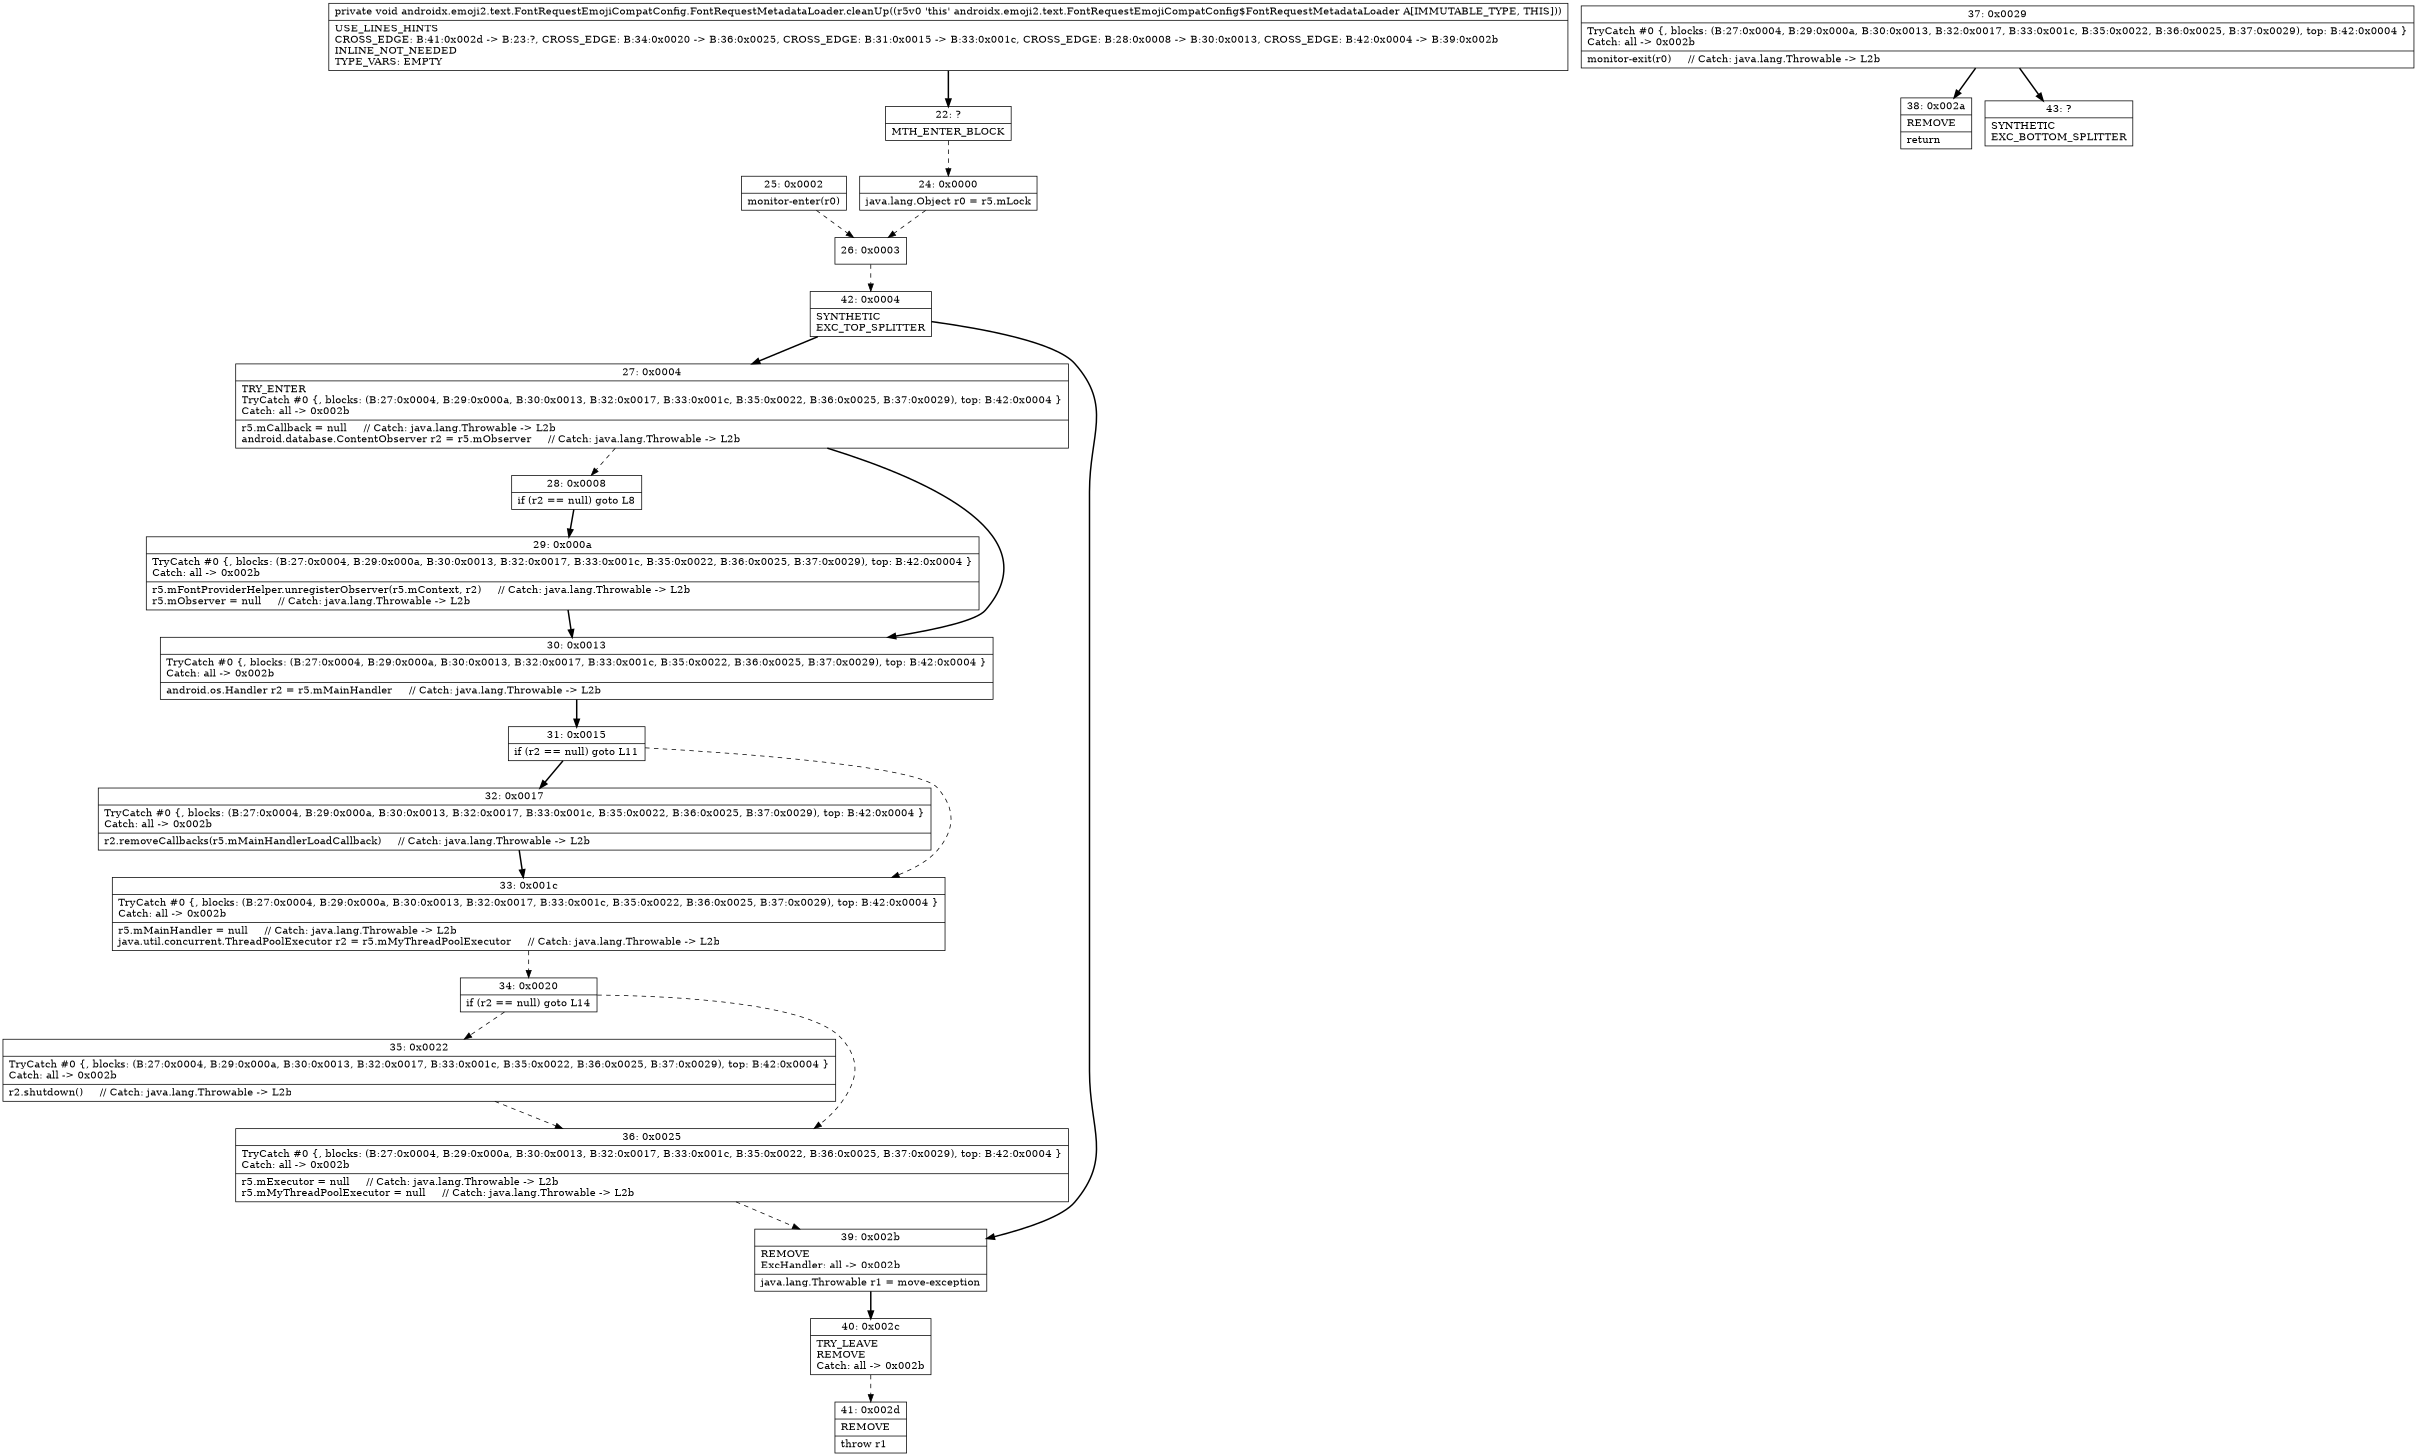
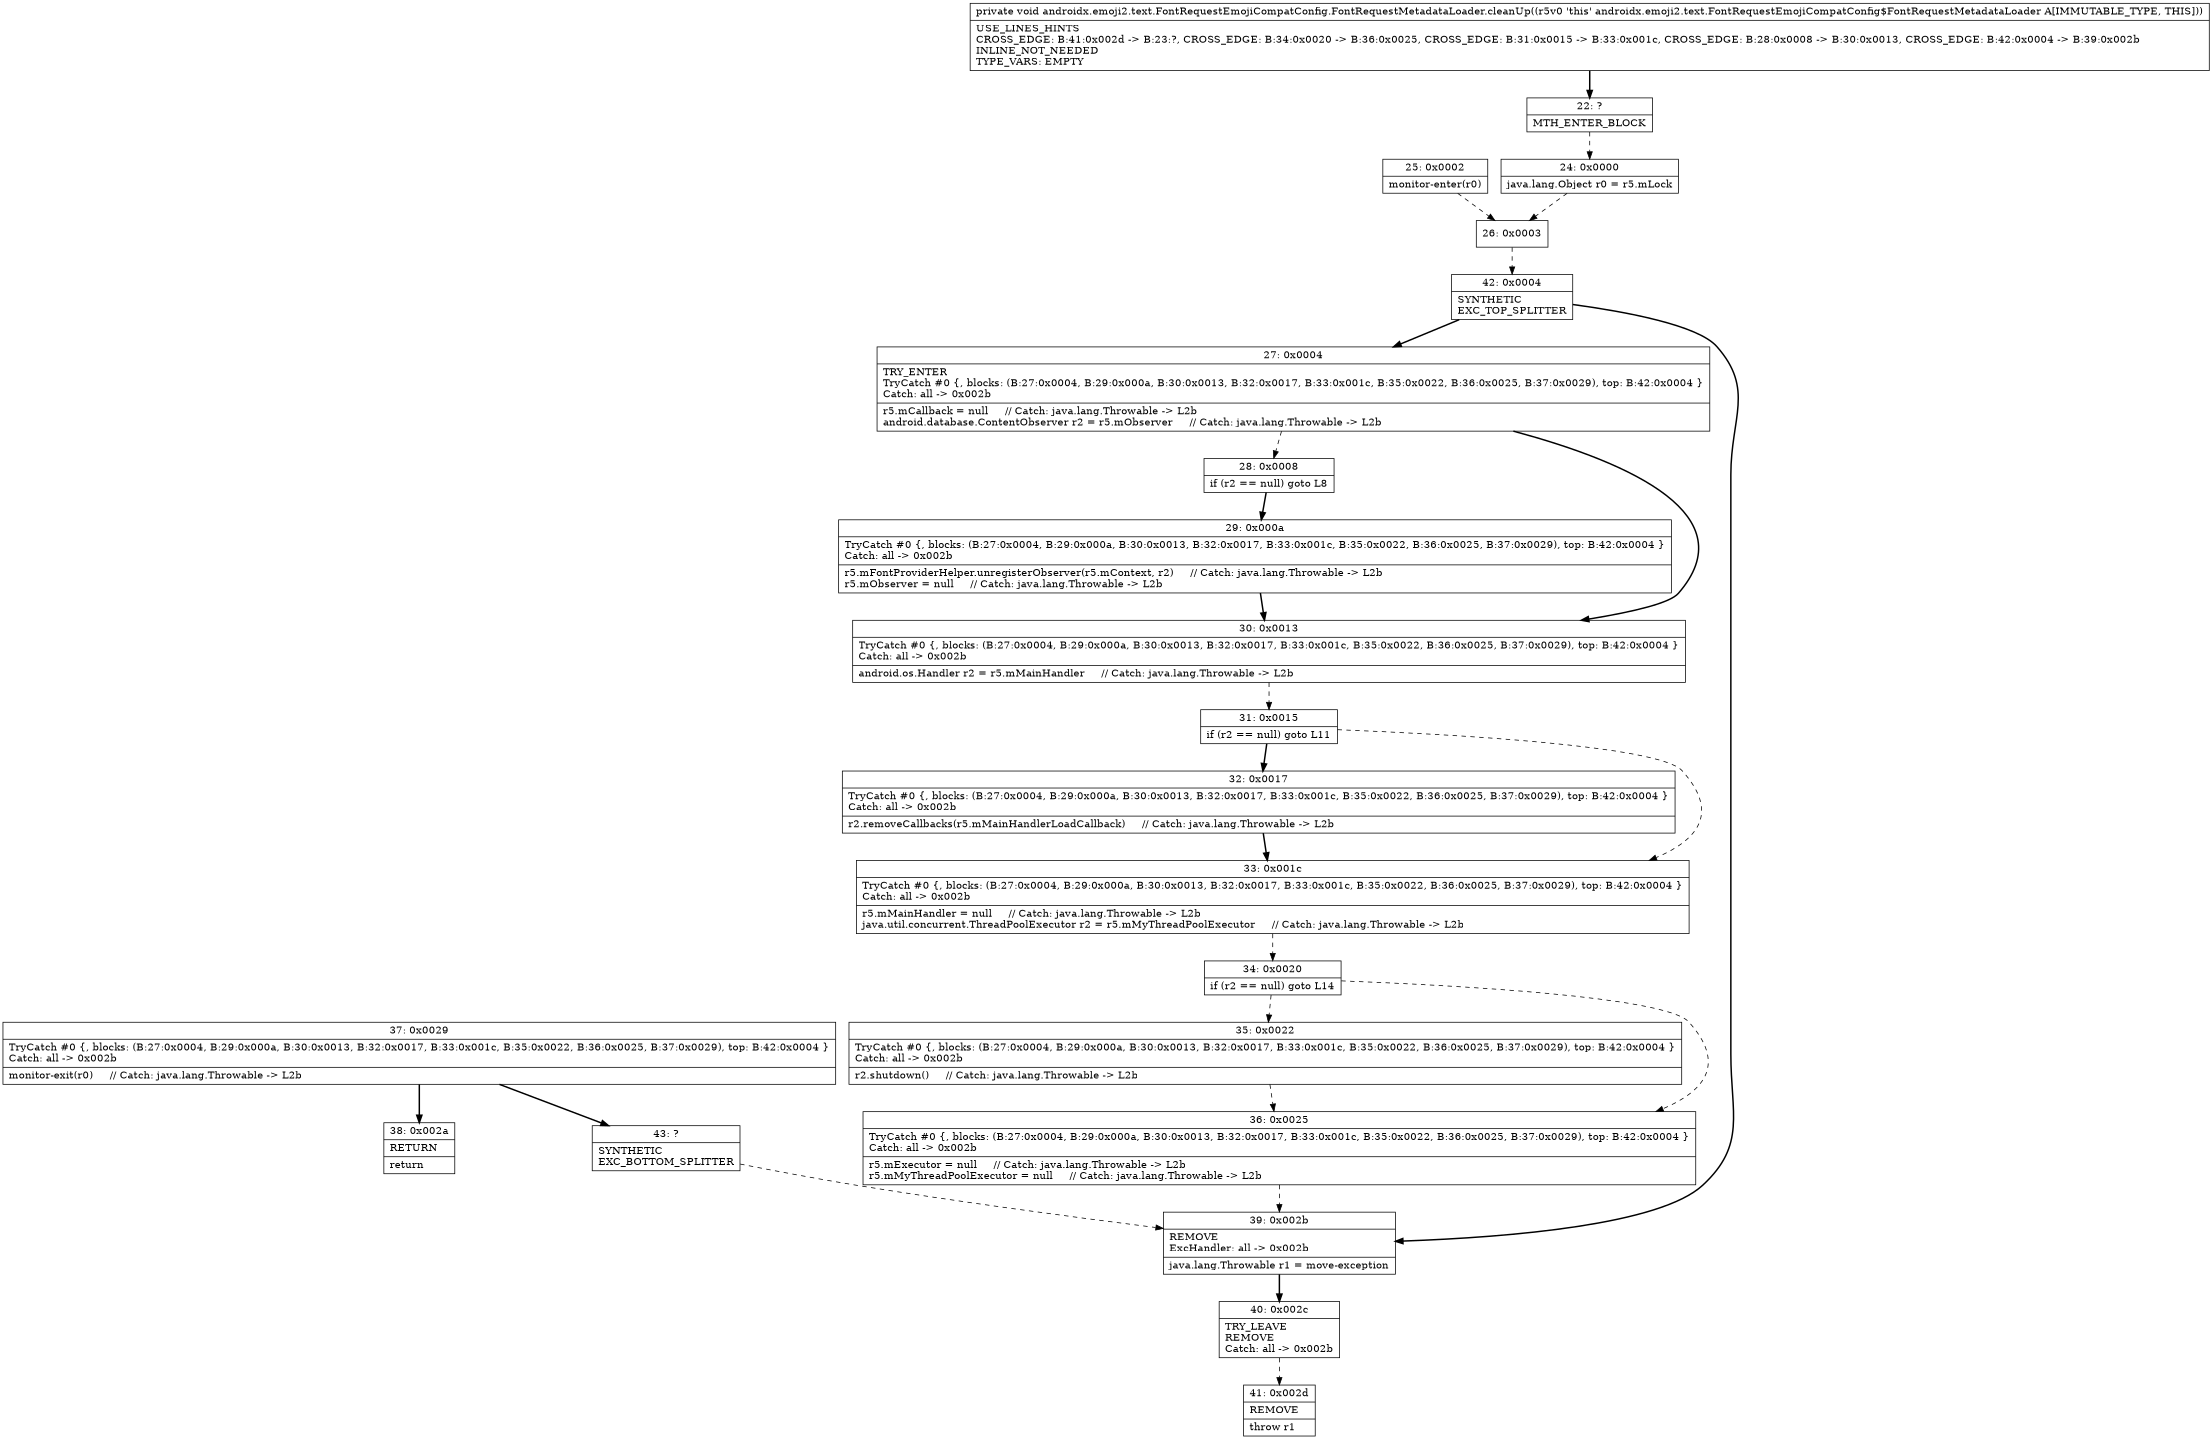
(1931, 123) -> (414, 1148)
(577, 709) -> (1269, 692)
none -> (947, 1199)
